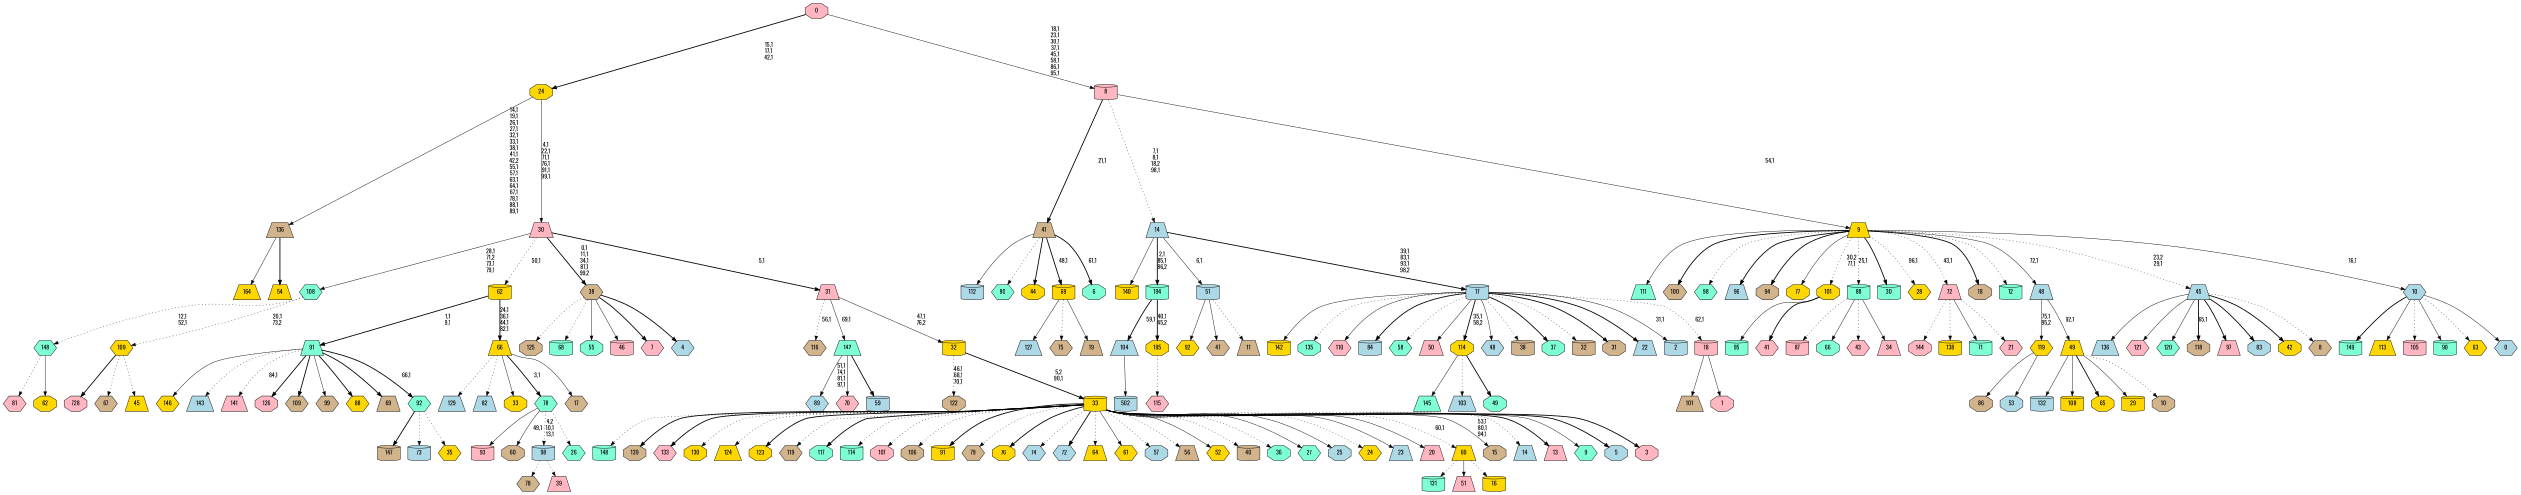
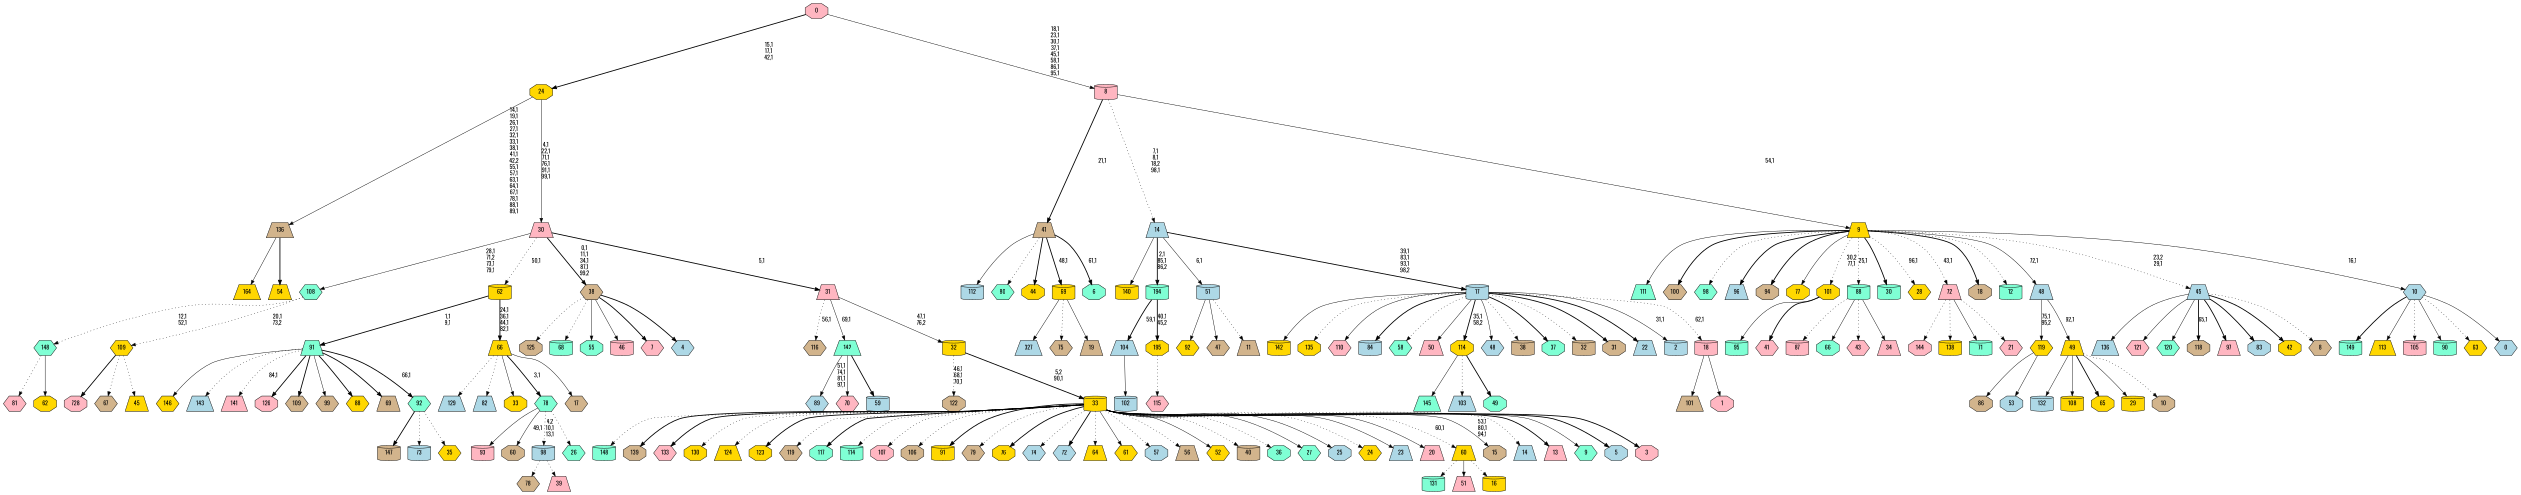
(1029, 348) -> (1029, 348)
(1309, 348) -> (1309, 348)
(1126, 404) -> (1126, 404)
